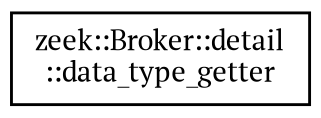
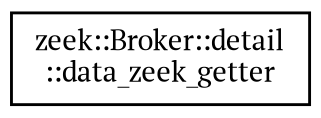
(161, 59) -> (161, 59)
